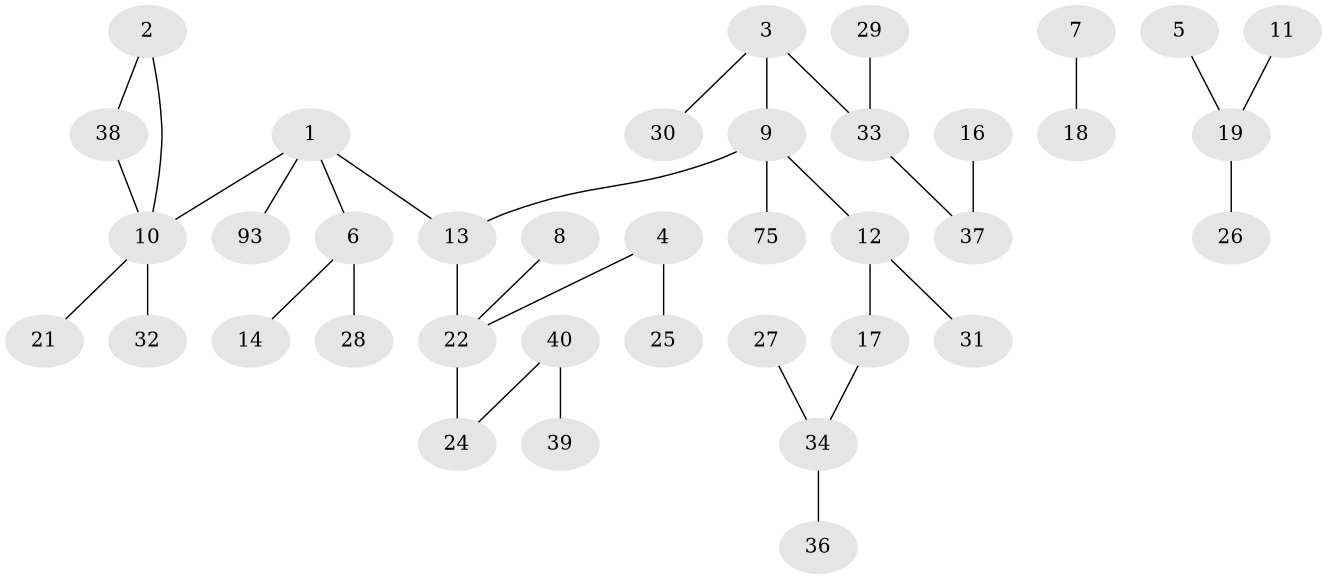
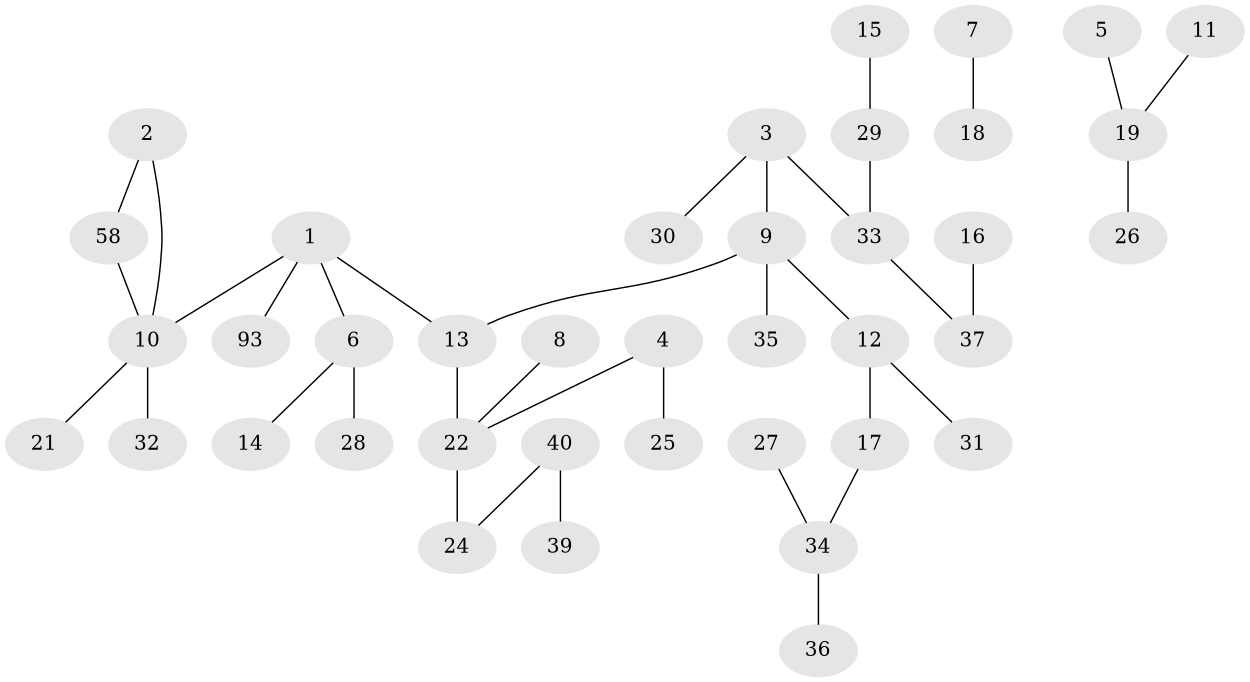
none -> (870, 32)
(109, 135) -> (109, 238)
(767, 238) -> (767, 341)
